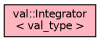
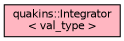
(50, 21) -> (62, 21)
